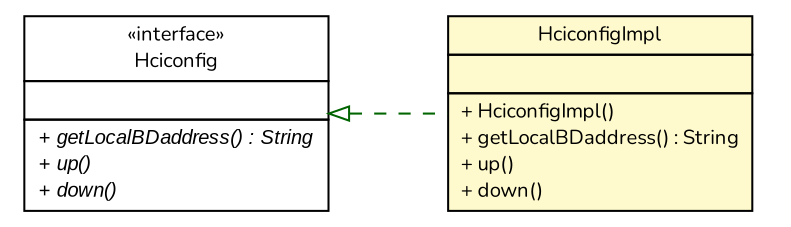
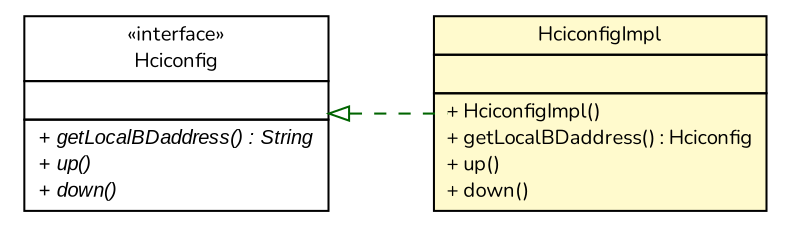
(600, 138) -> (600, 138)
